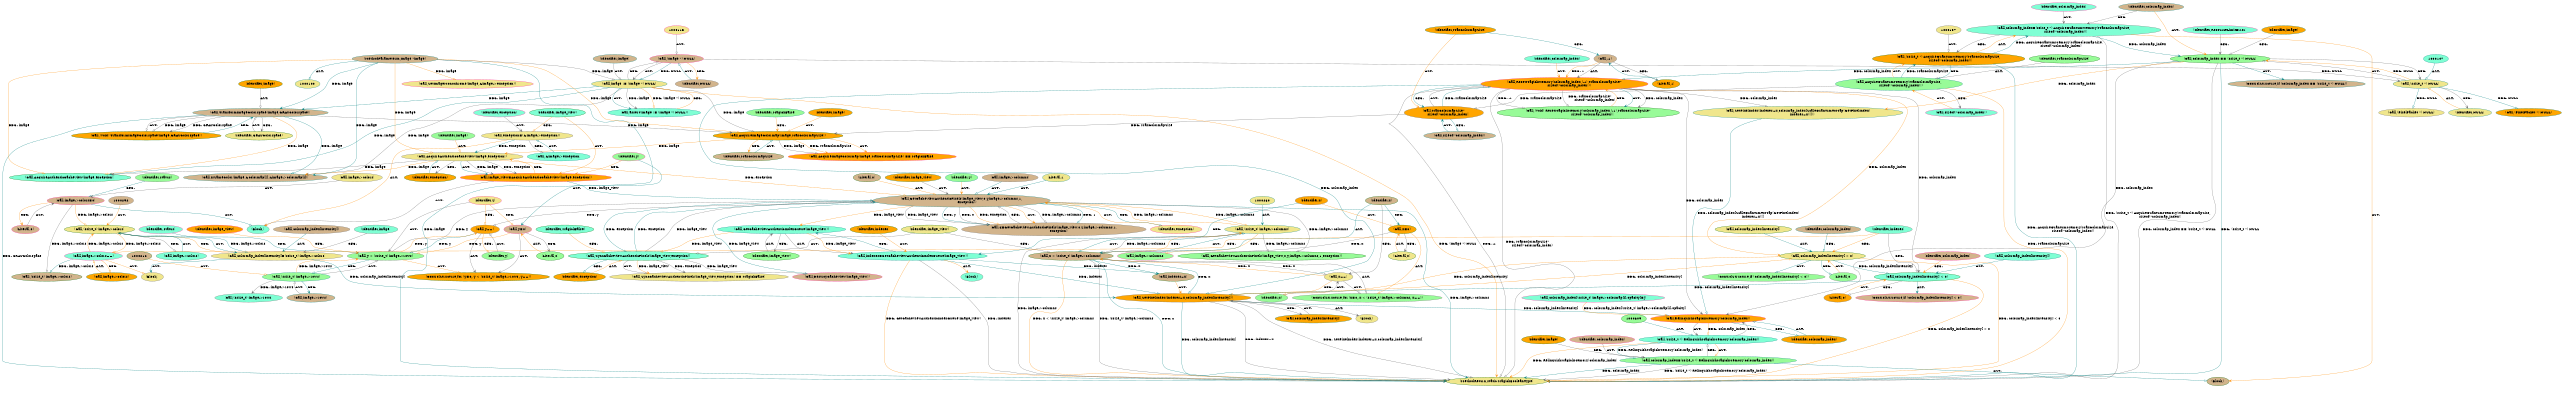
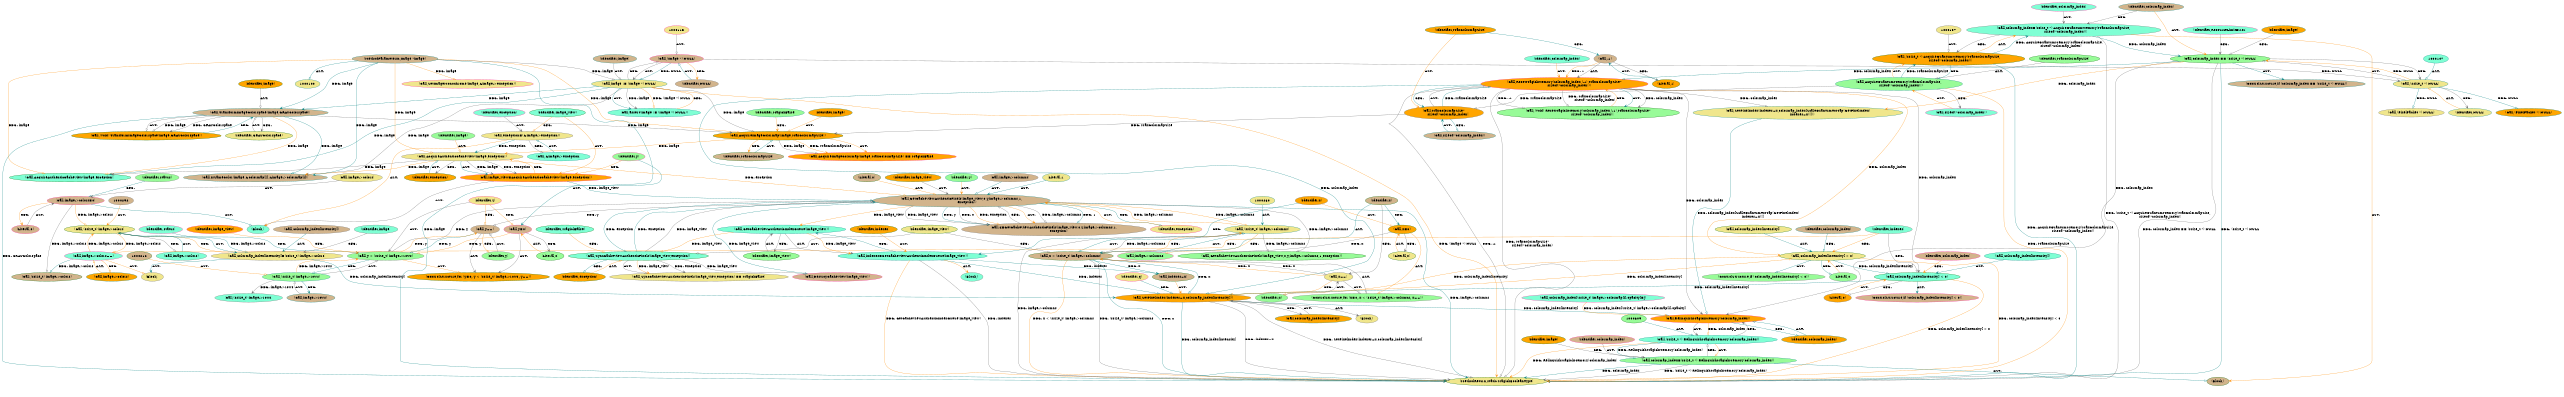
(485, 229) -> (485, 229)
none -> (1132, 277)
